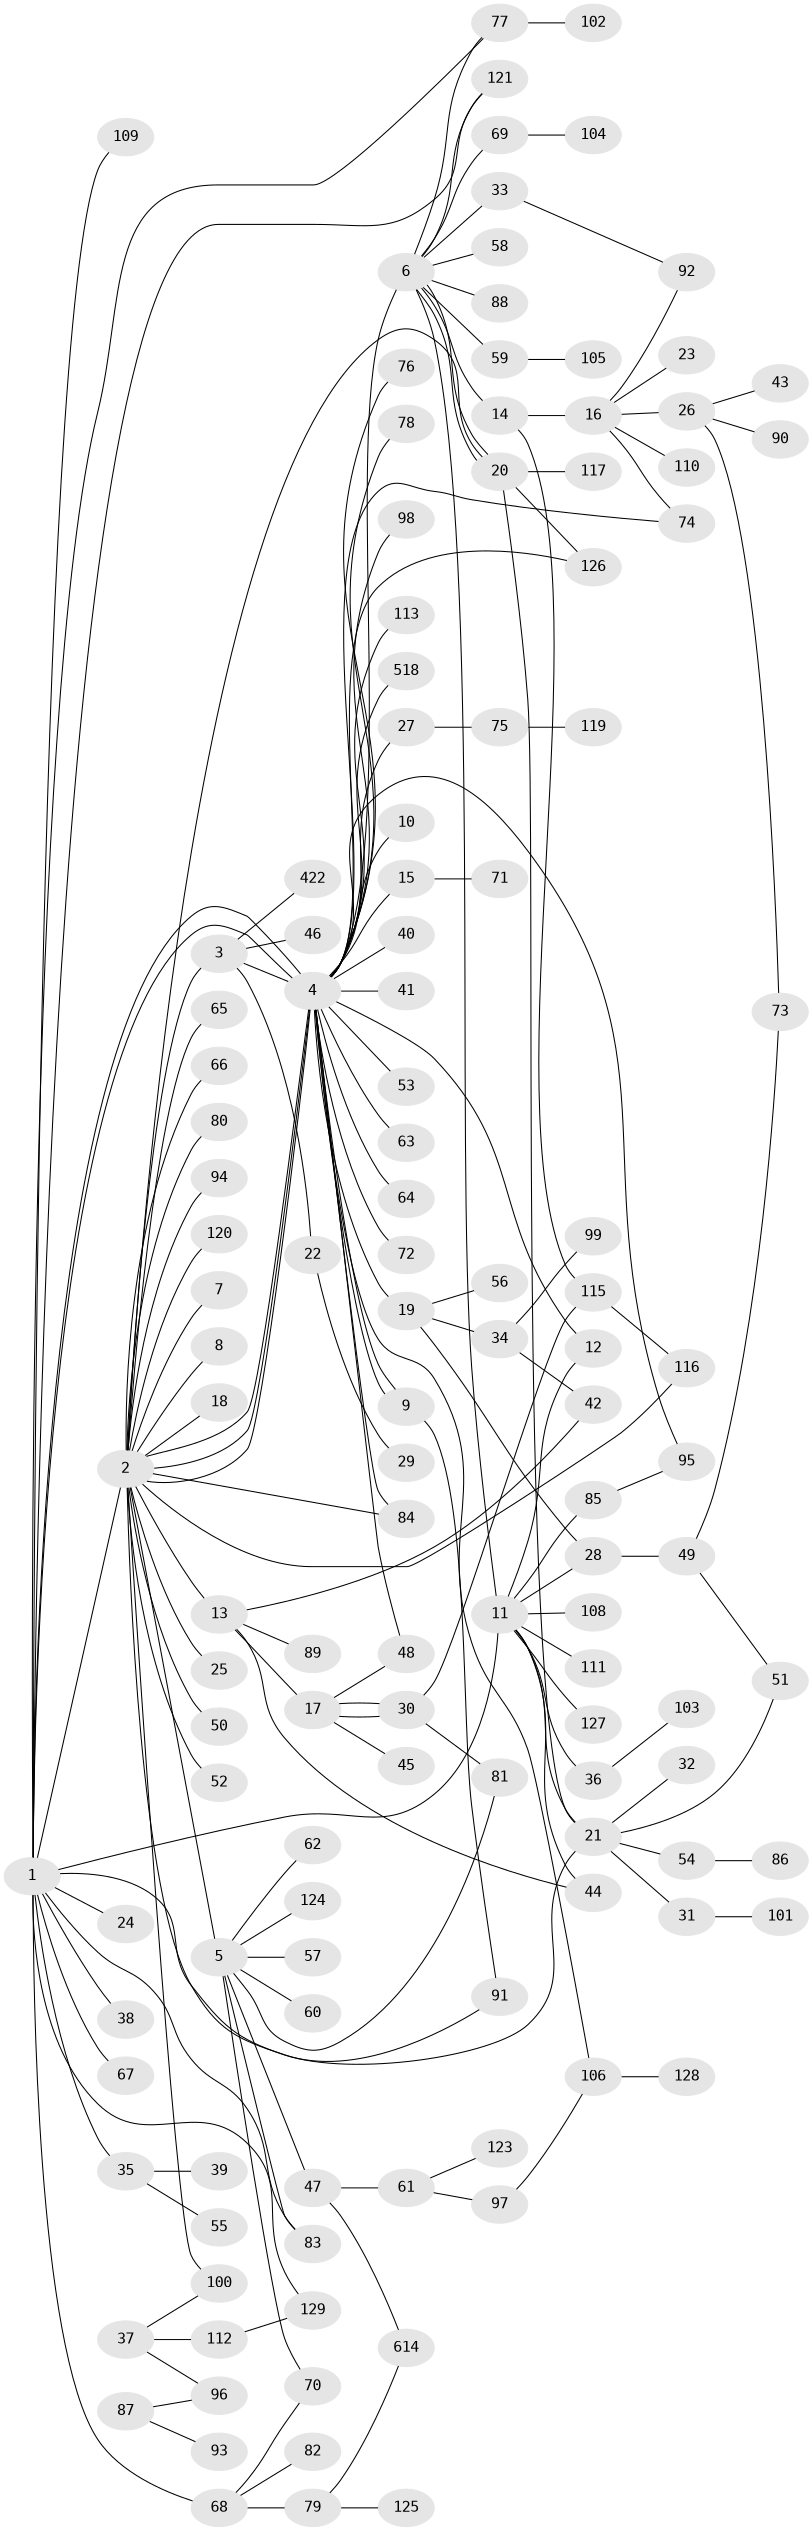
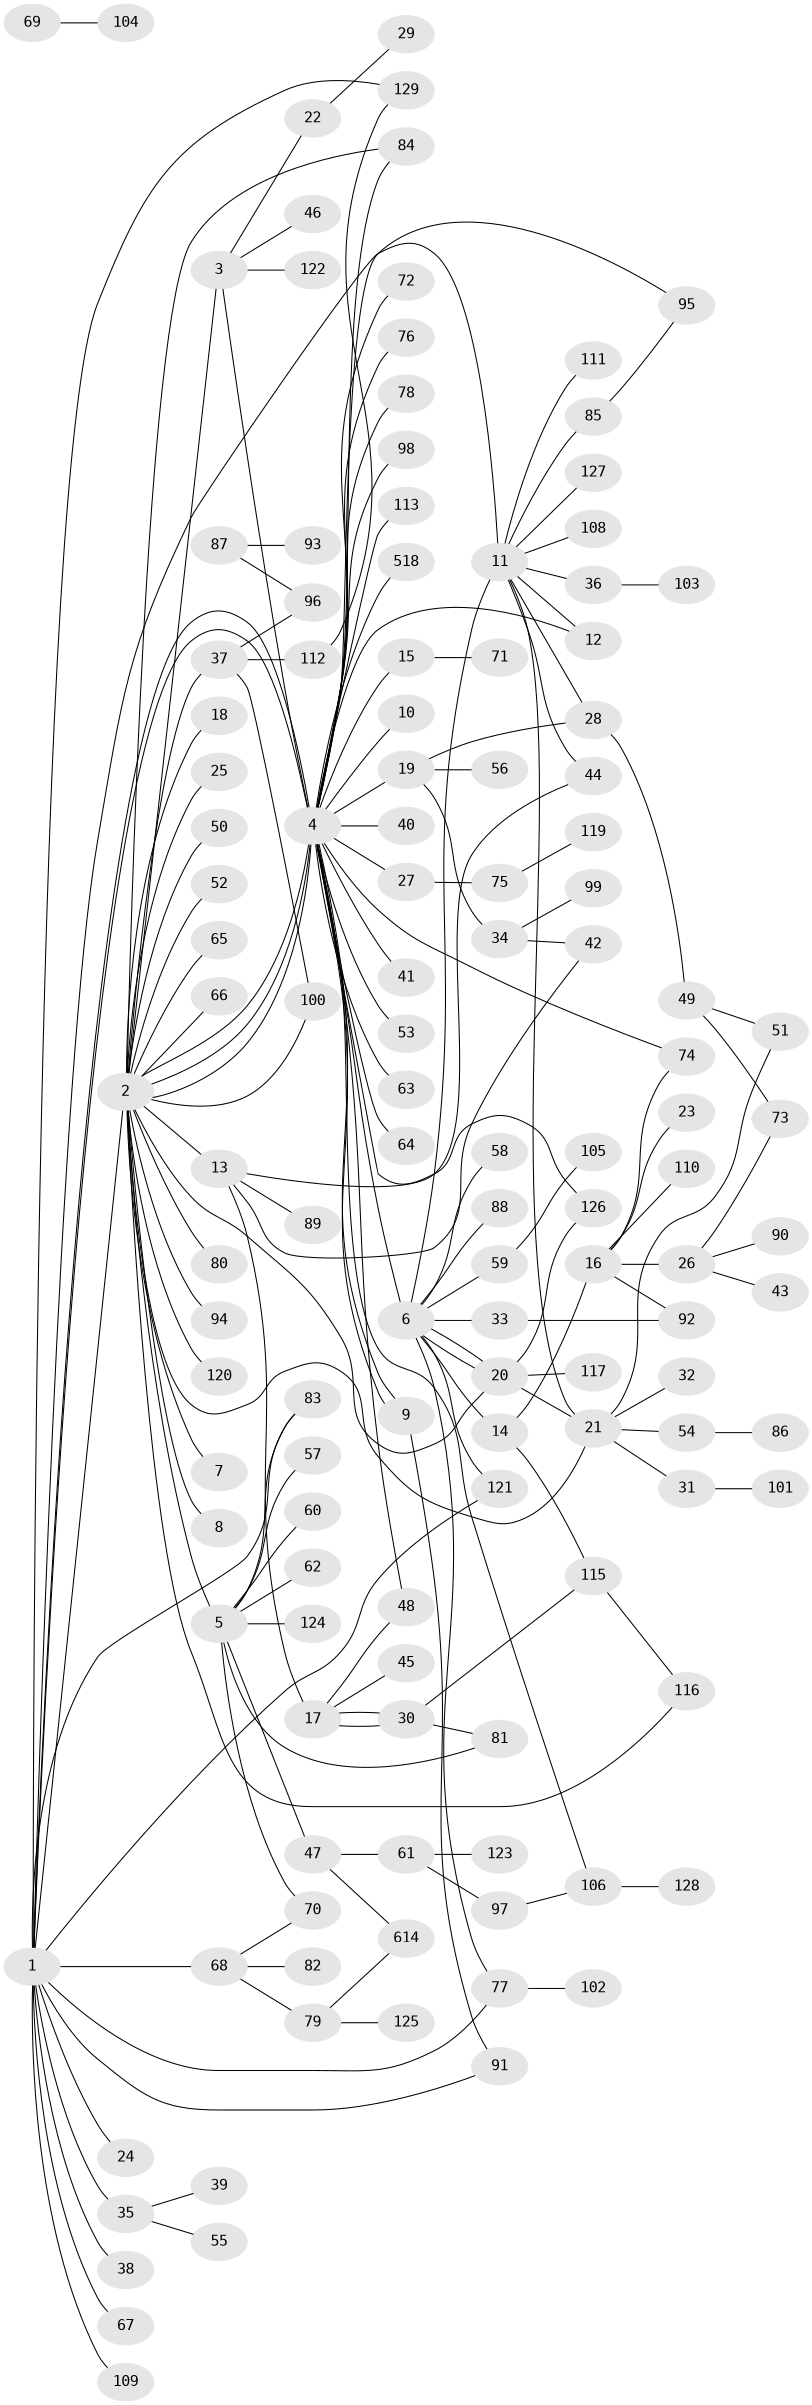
(456, 191) -> none
none -> (150, 870)
(313, 879) -> (313, 270)
